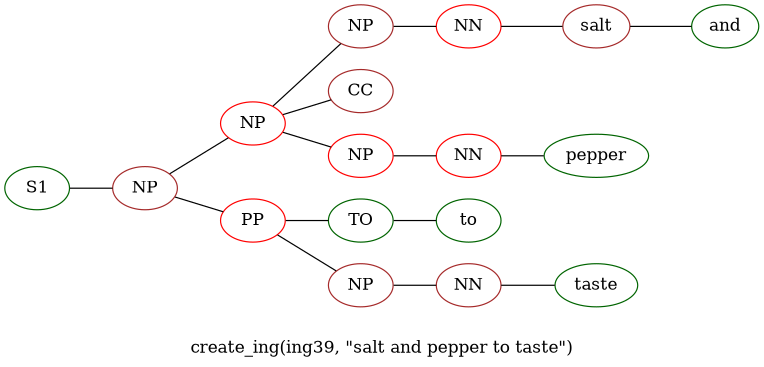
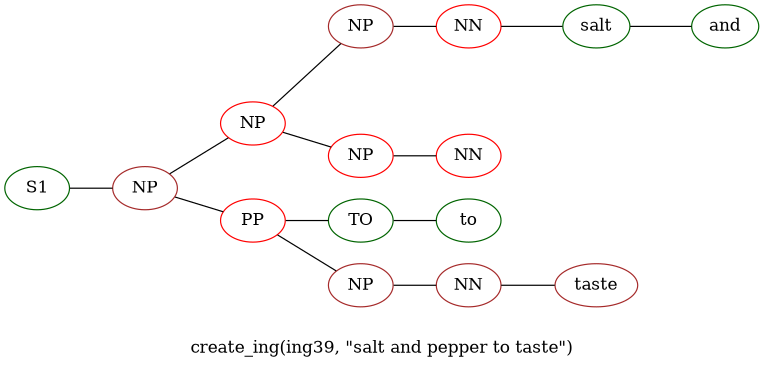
(596, 26) -> (596, 26)
(361, 91) -> none
(596, 156) -> none
(596, 285) -> (596, 285)
